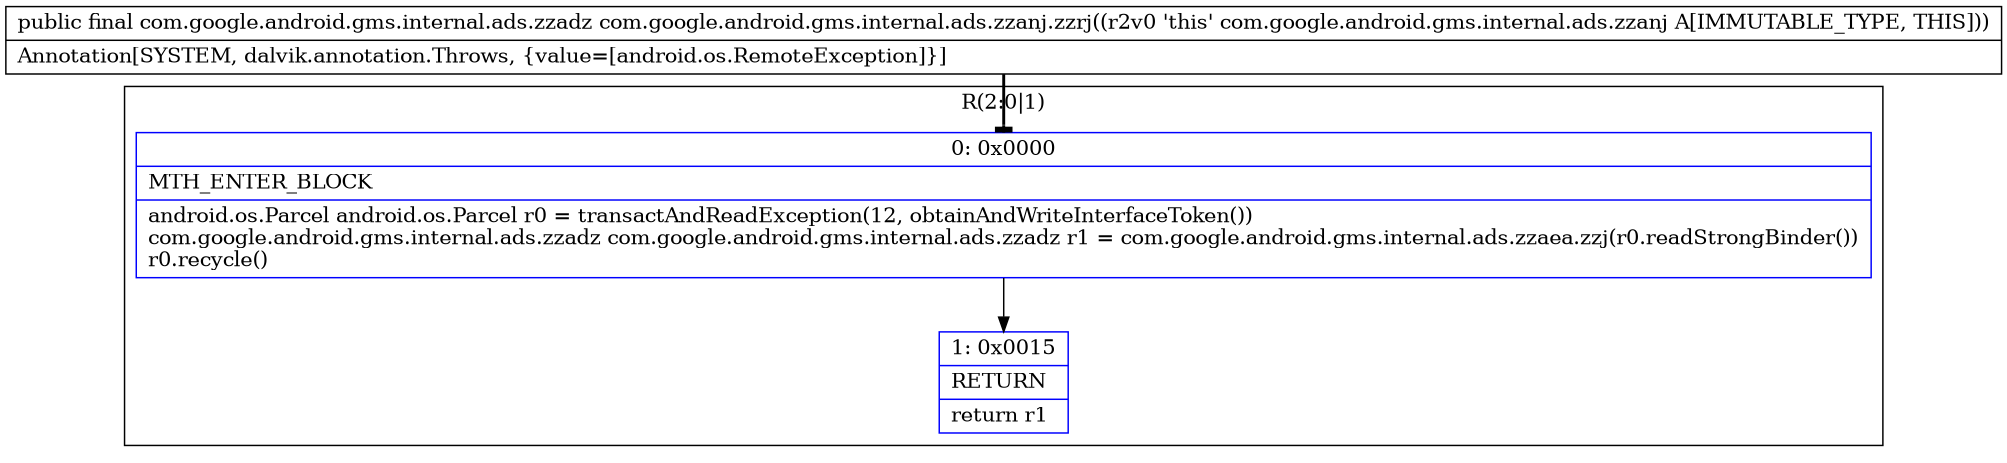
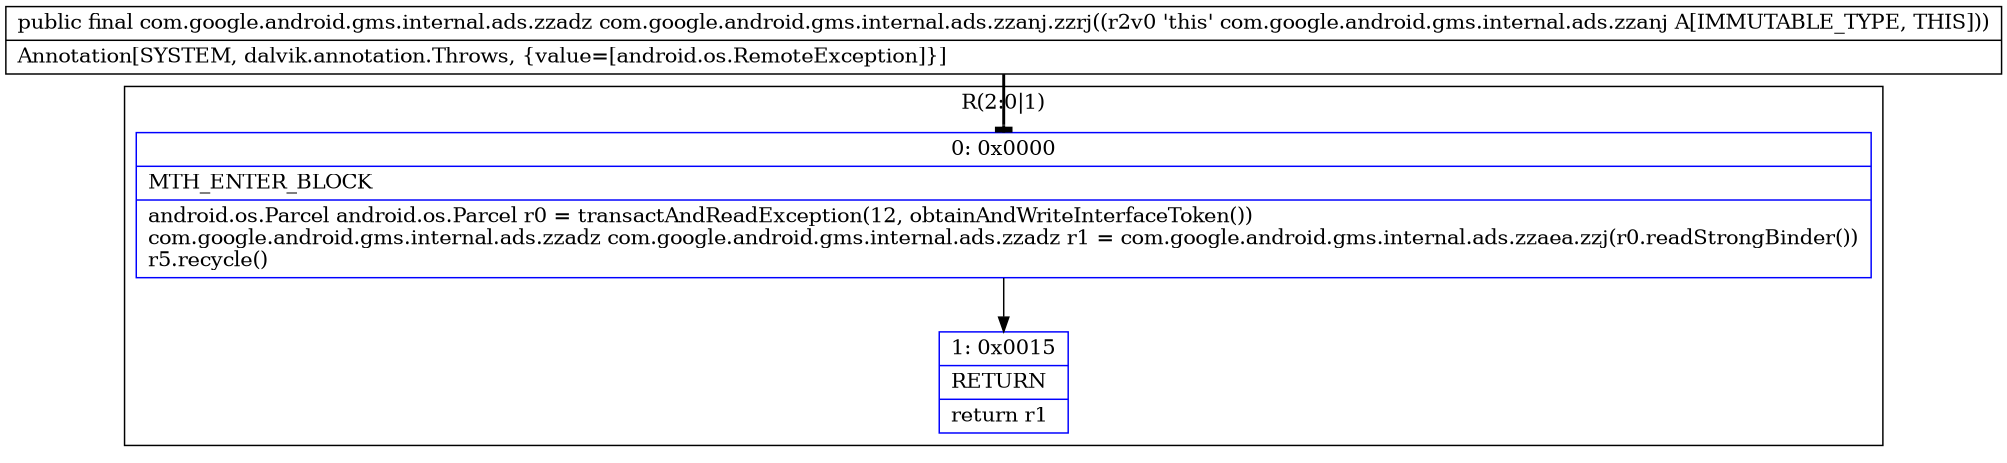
(208, 260) -> (208, 260)
